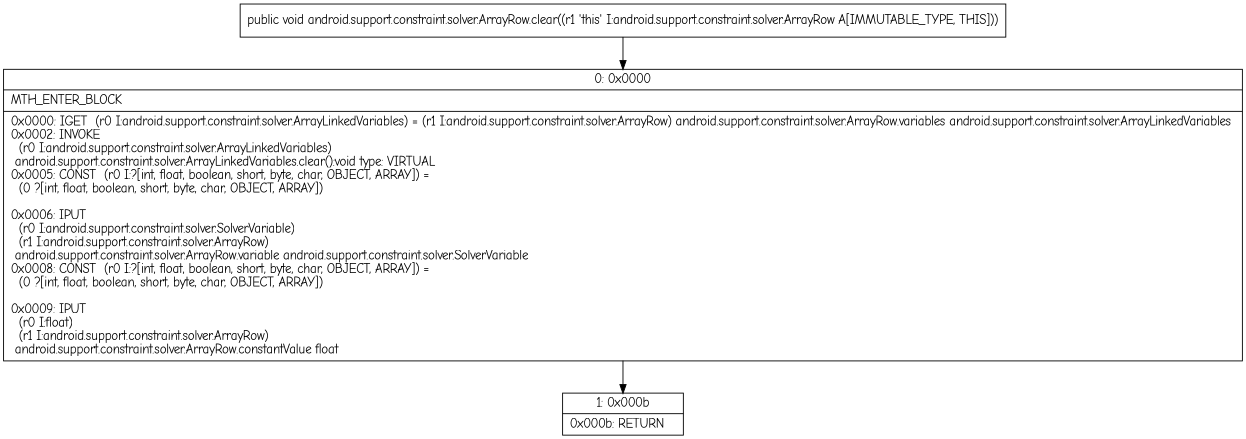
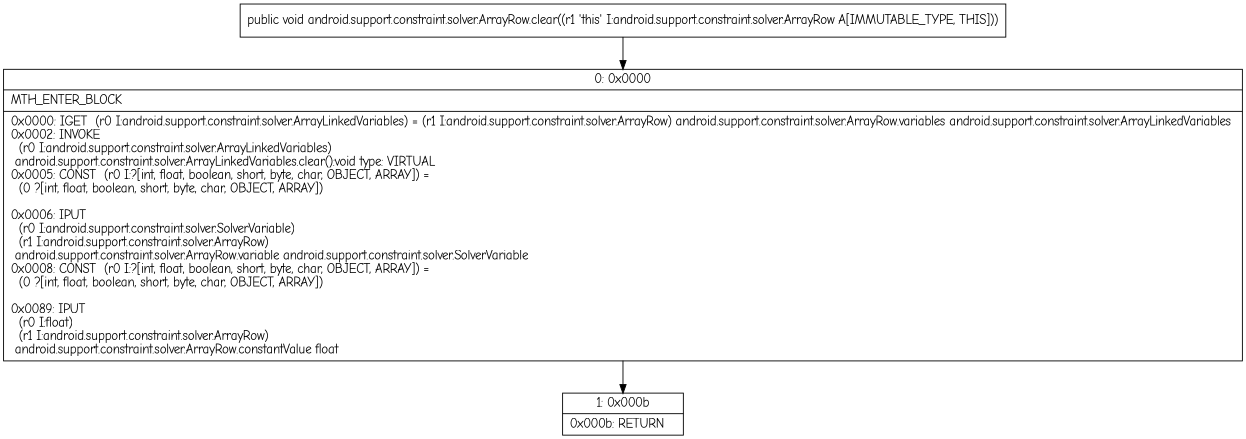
(53, 309) -> (52, 309)
